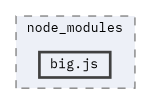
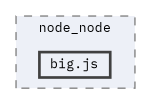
(75, 29) -> (75, 29)
